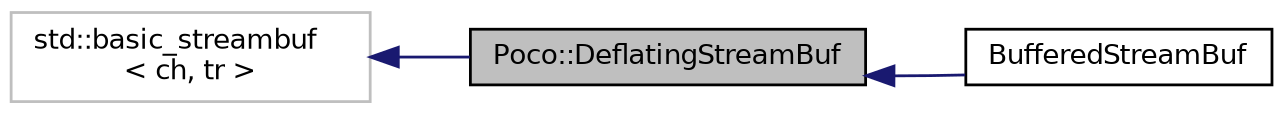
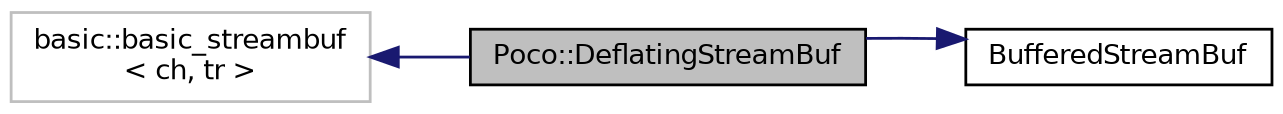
(191, 57) -> (191, 57)
(930, 76) -> (902, 38)
